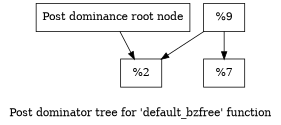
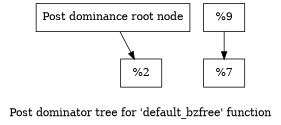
(186, 43) -> none
